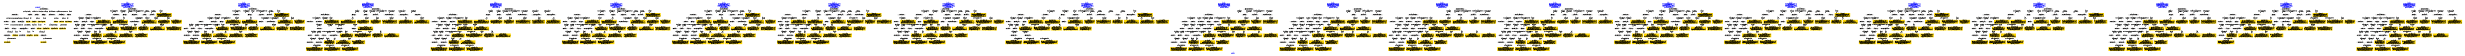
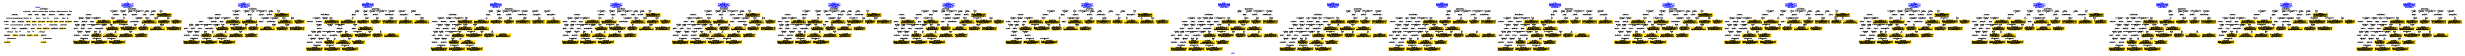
none -> (50, 22)
(54, 29) -> (54, 29)
